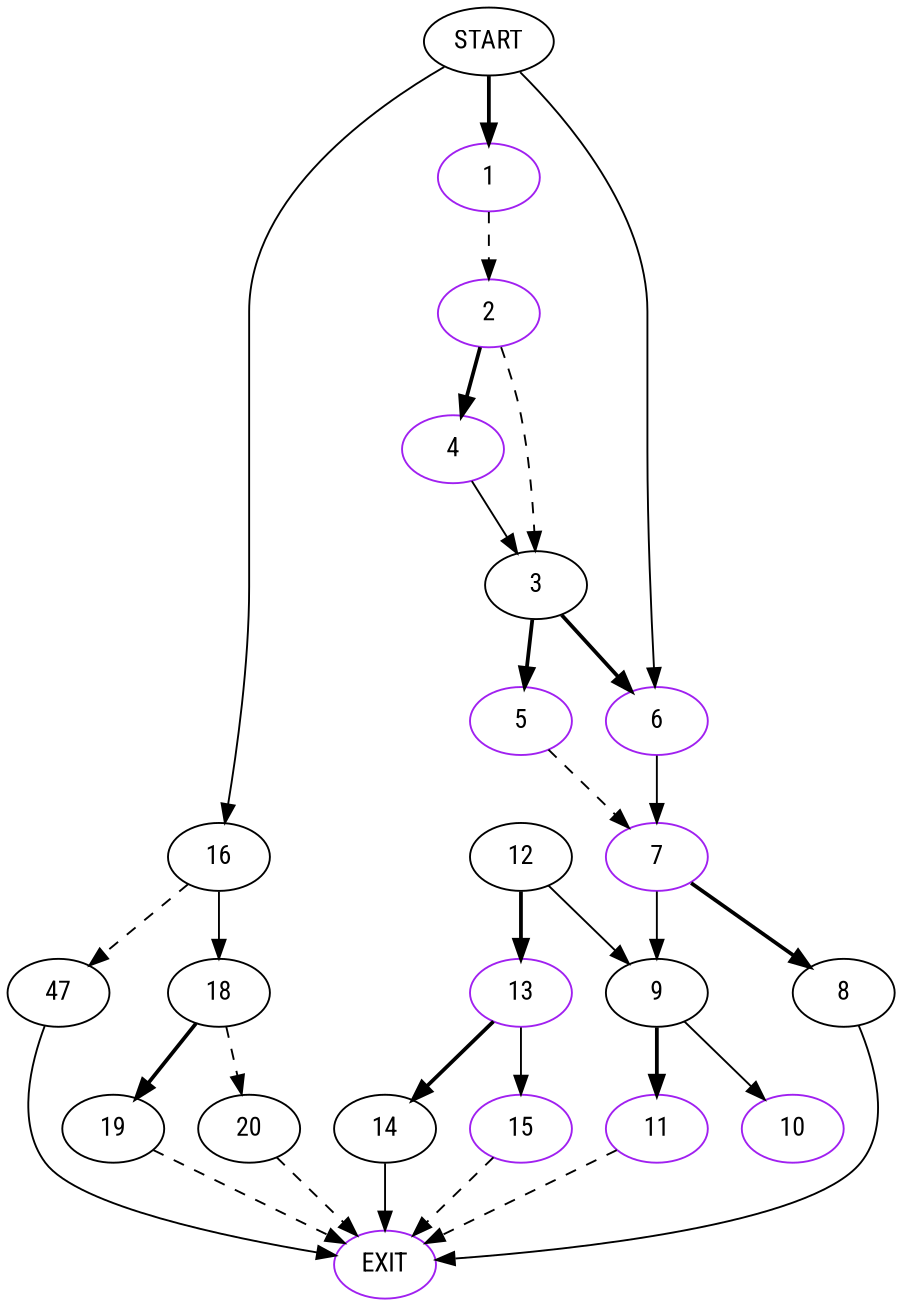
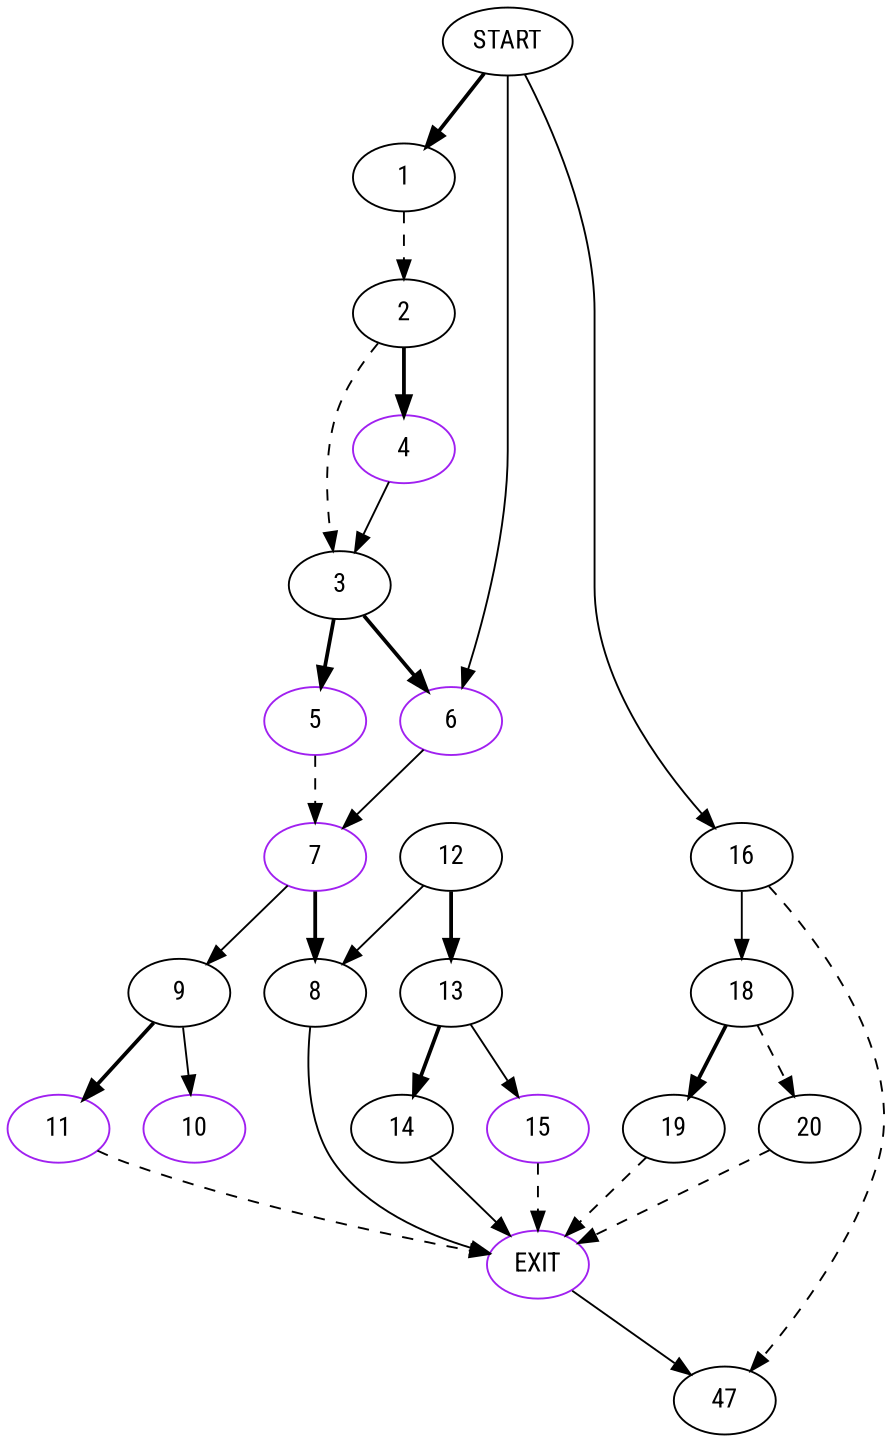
(489, 177) -> (404, 177)
(489, 313) -> (404, 313)
(582, 918) -> (390, 918)
(521, 993) -> (451, 993)
(108, 1201) -> (623, 1327)
